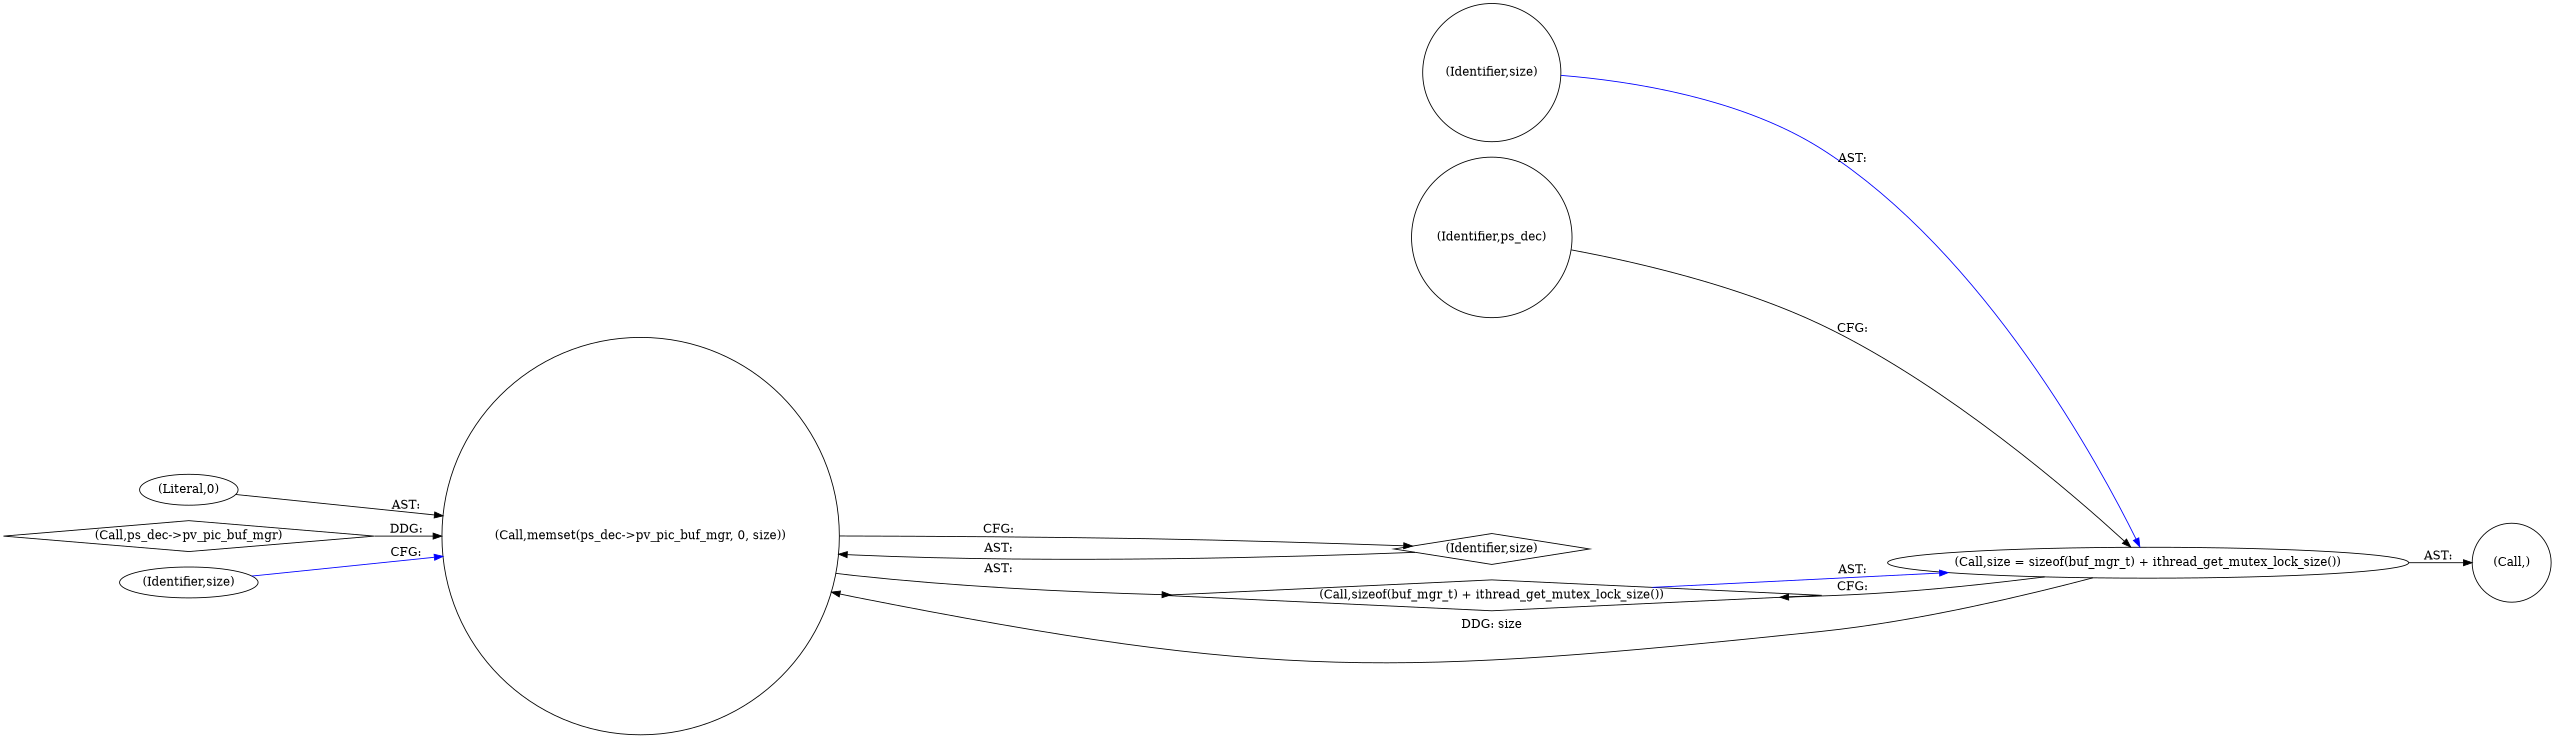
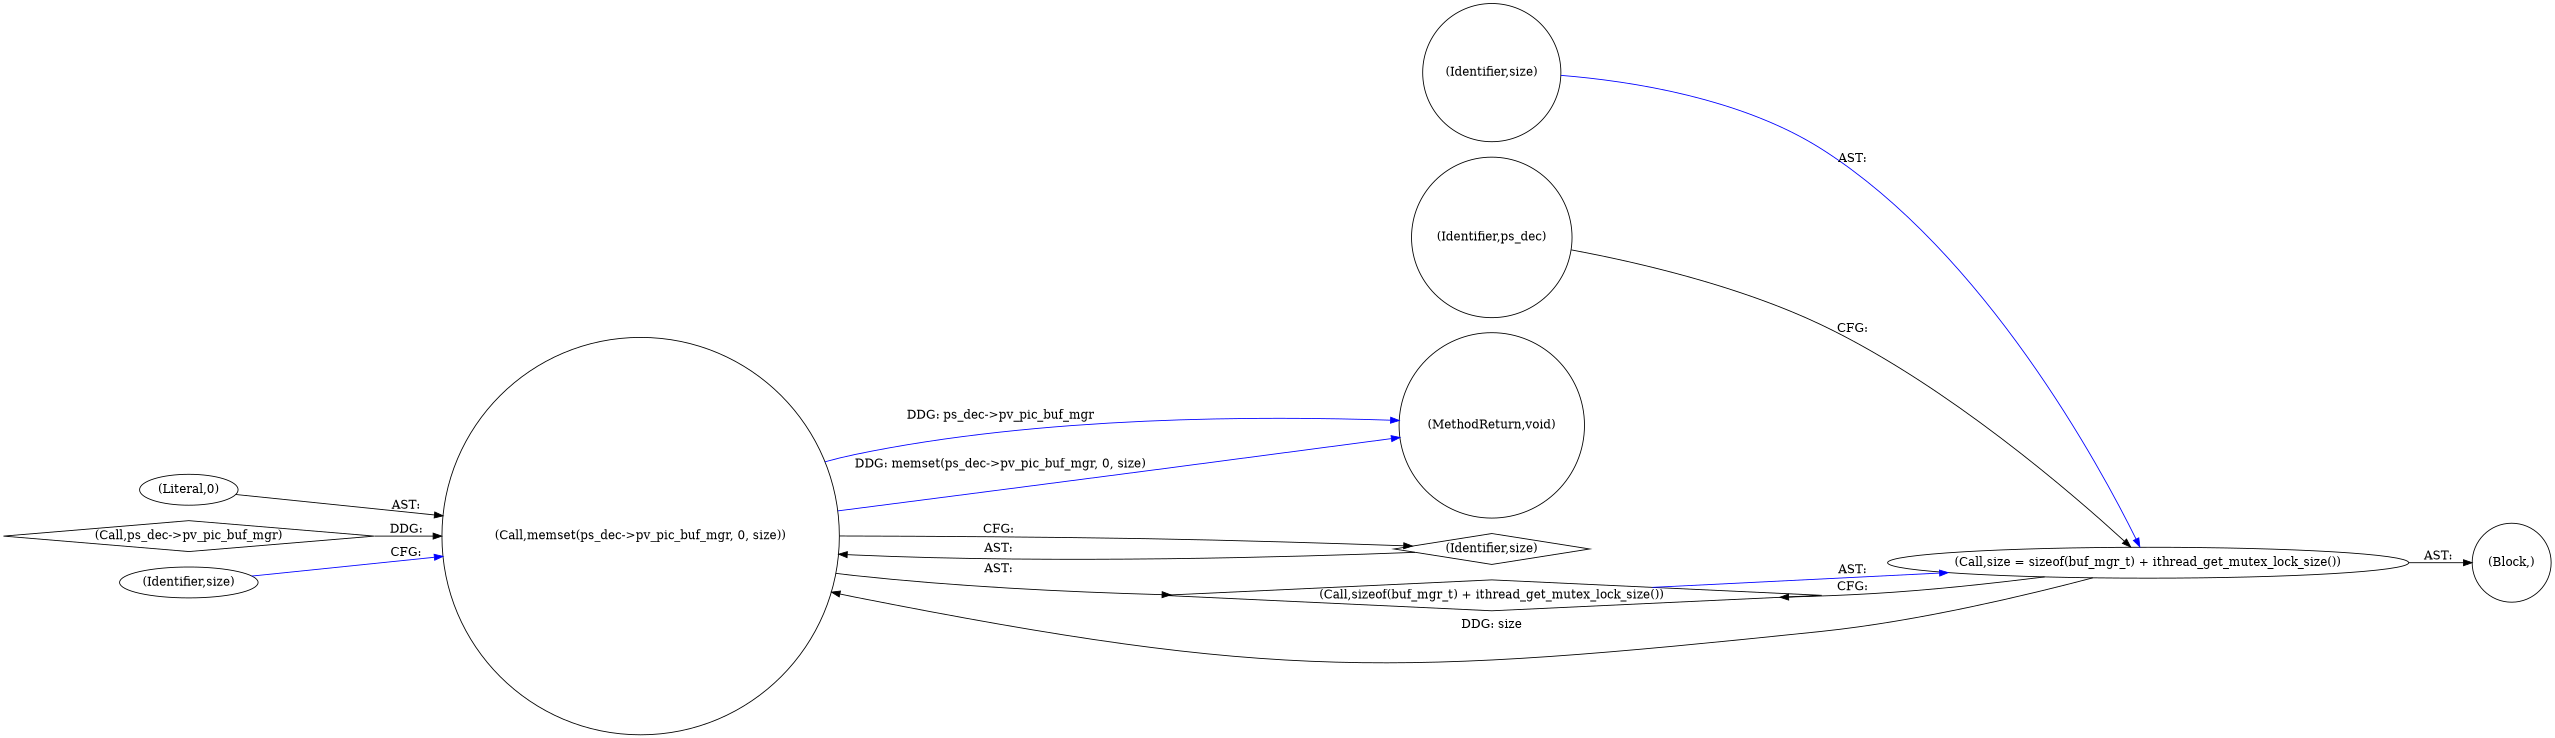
none -> (1492, 425)
(2512, 563) -> (2512, 563)
